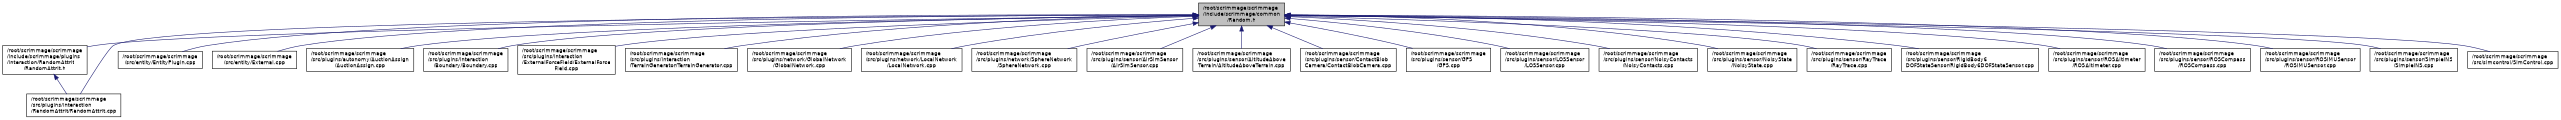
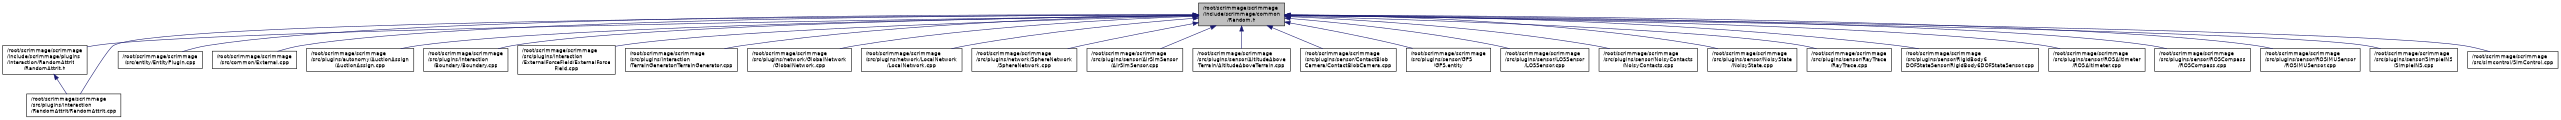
(255, 60) -> (255, 60)
(1448, 60) -> (1448, 60)
